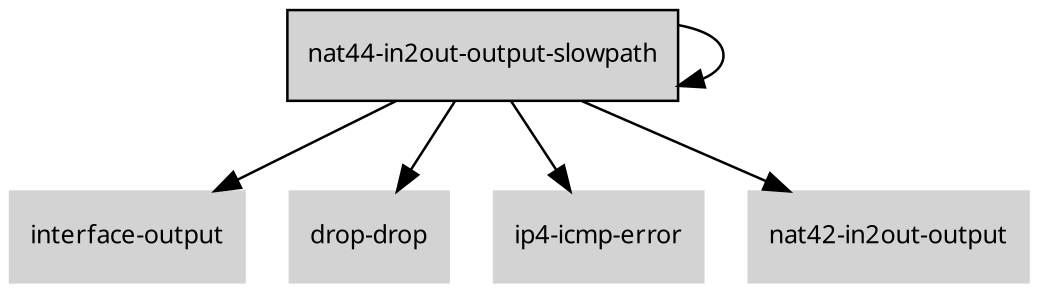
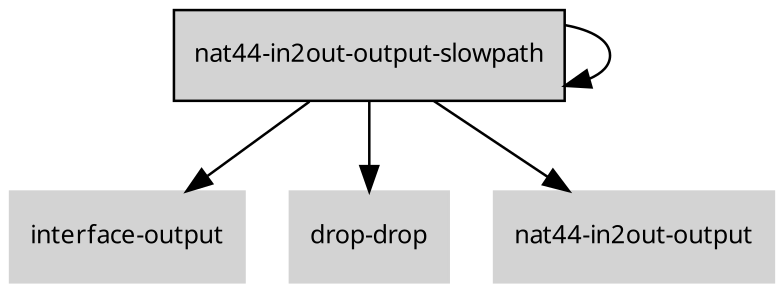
(599, 237) -> none
(889, 237) -> (634, 237)
